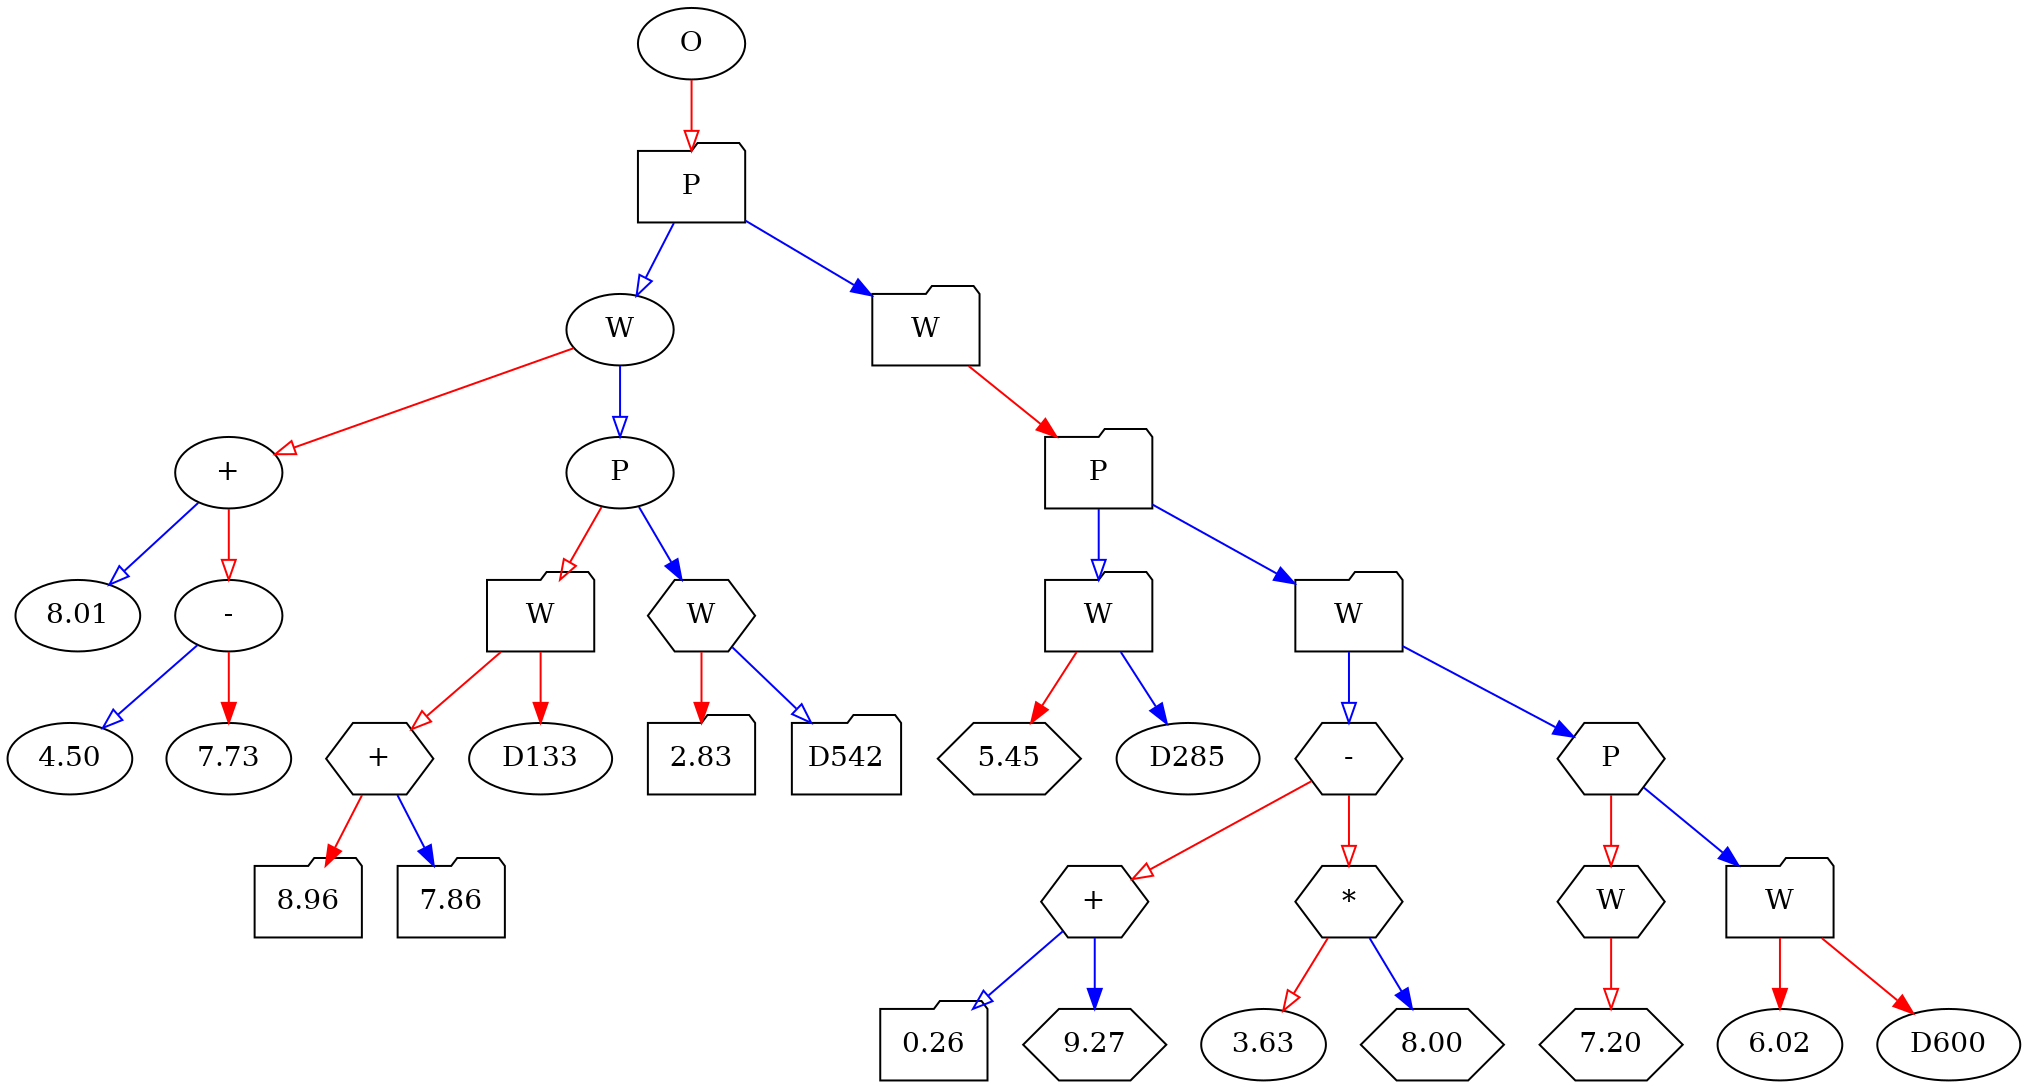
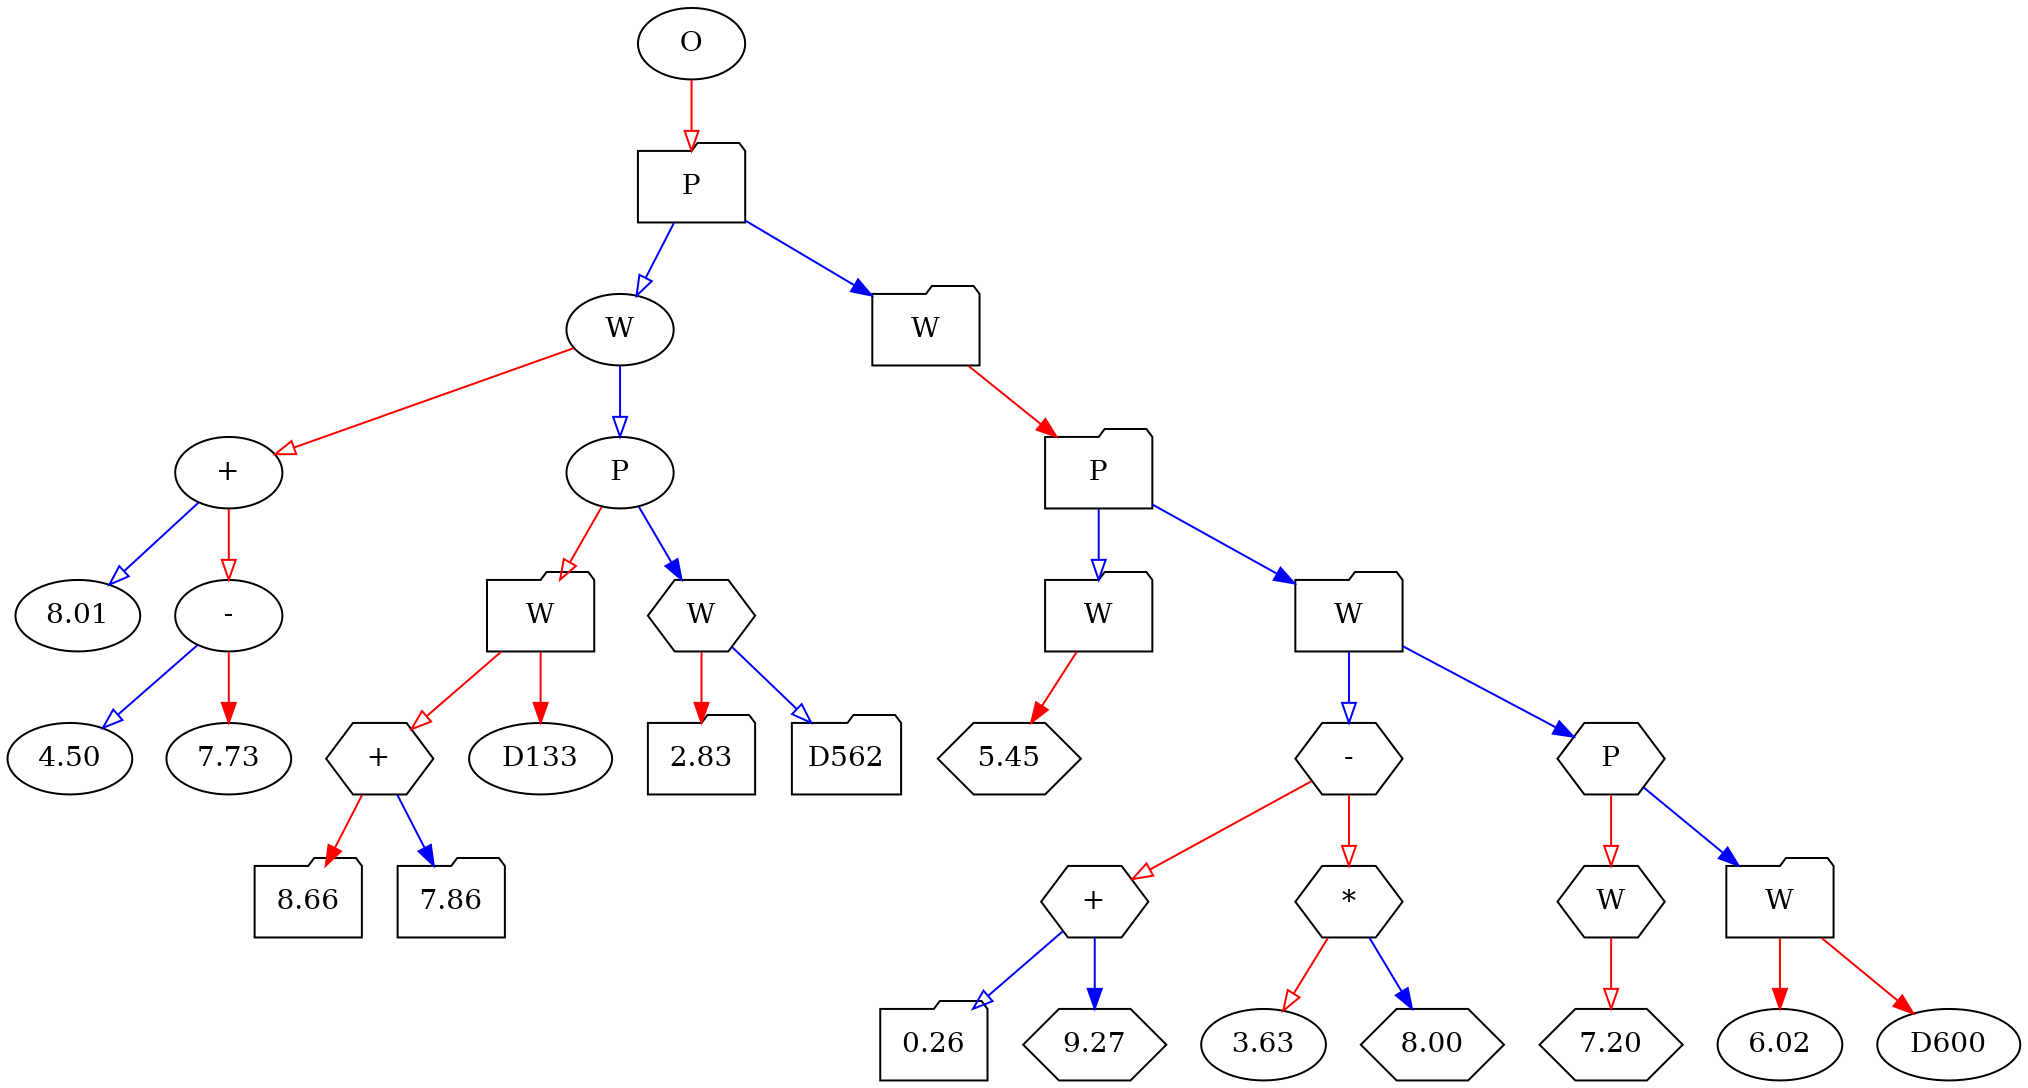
(846, 759) -> (846, 759)
(1188, 759) -> none
(308, 902) -> (308, 902)
